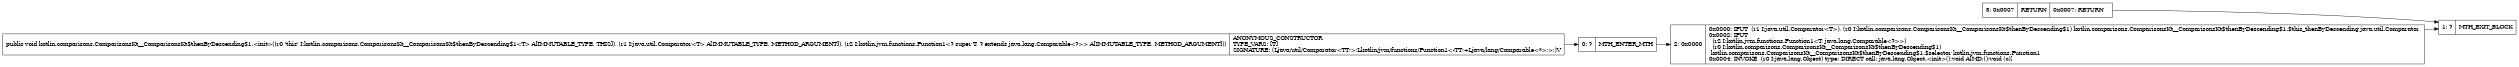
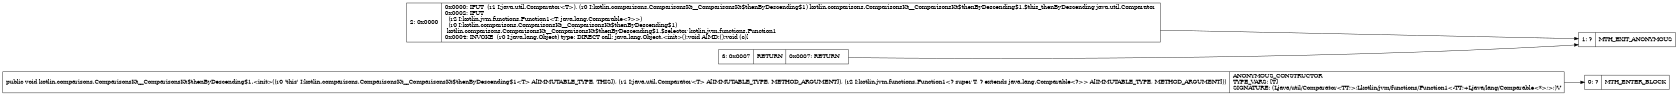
(2486, 27) -> (1635, 39)
(1626, 44) -> (1635, 82)
(1661, 44) -> none
